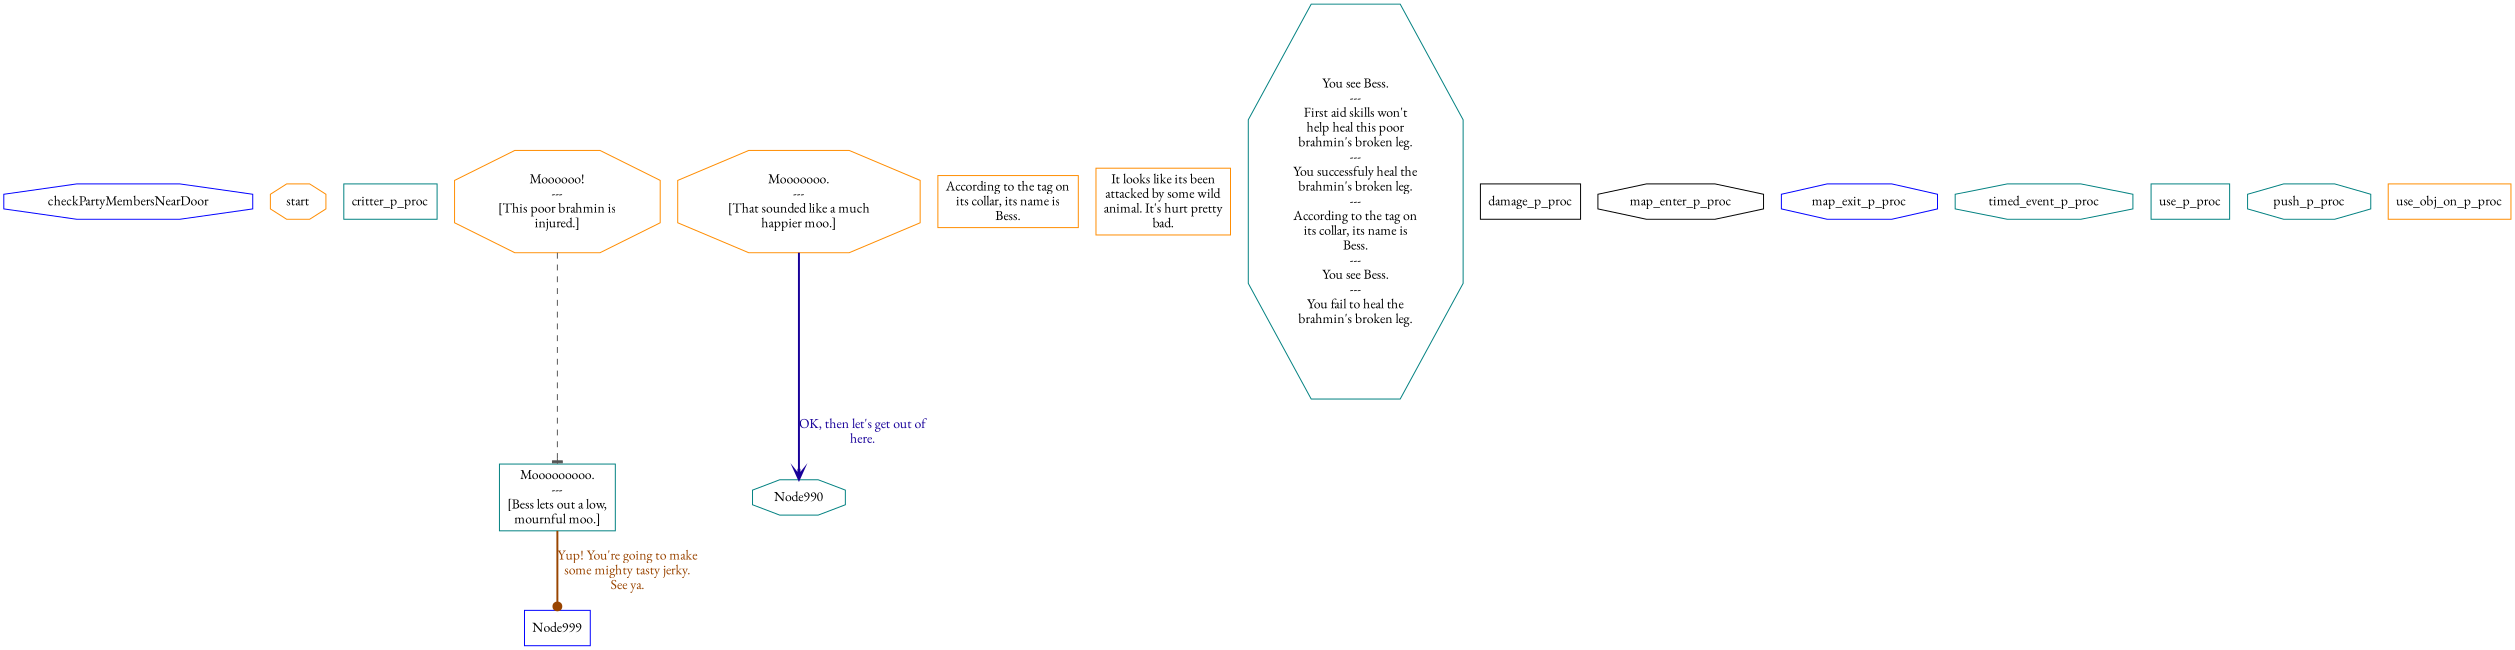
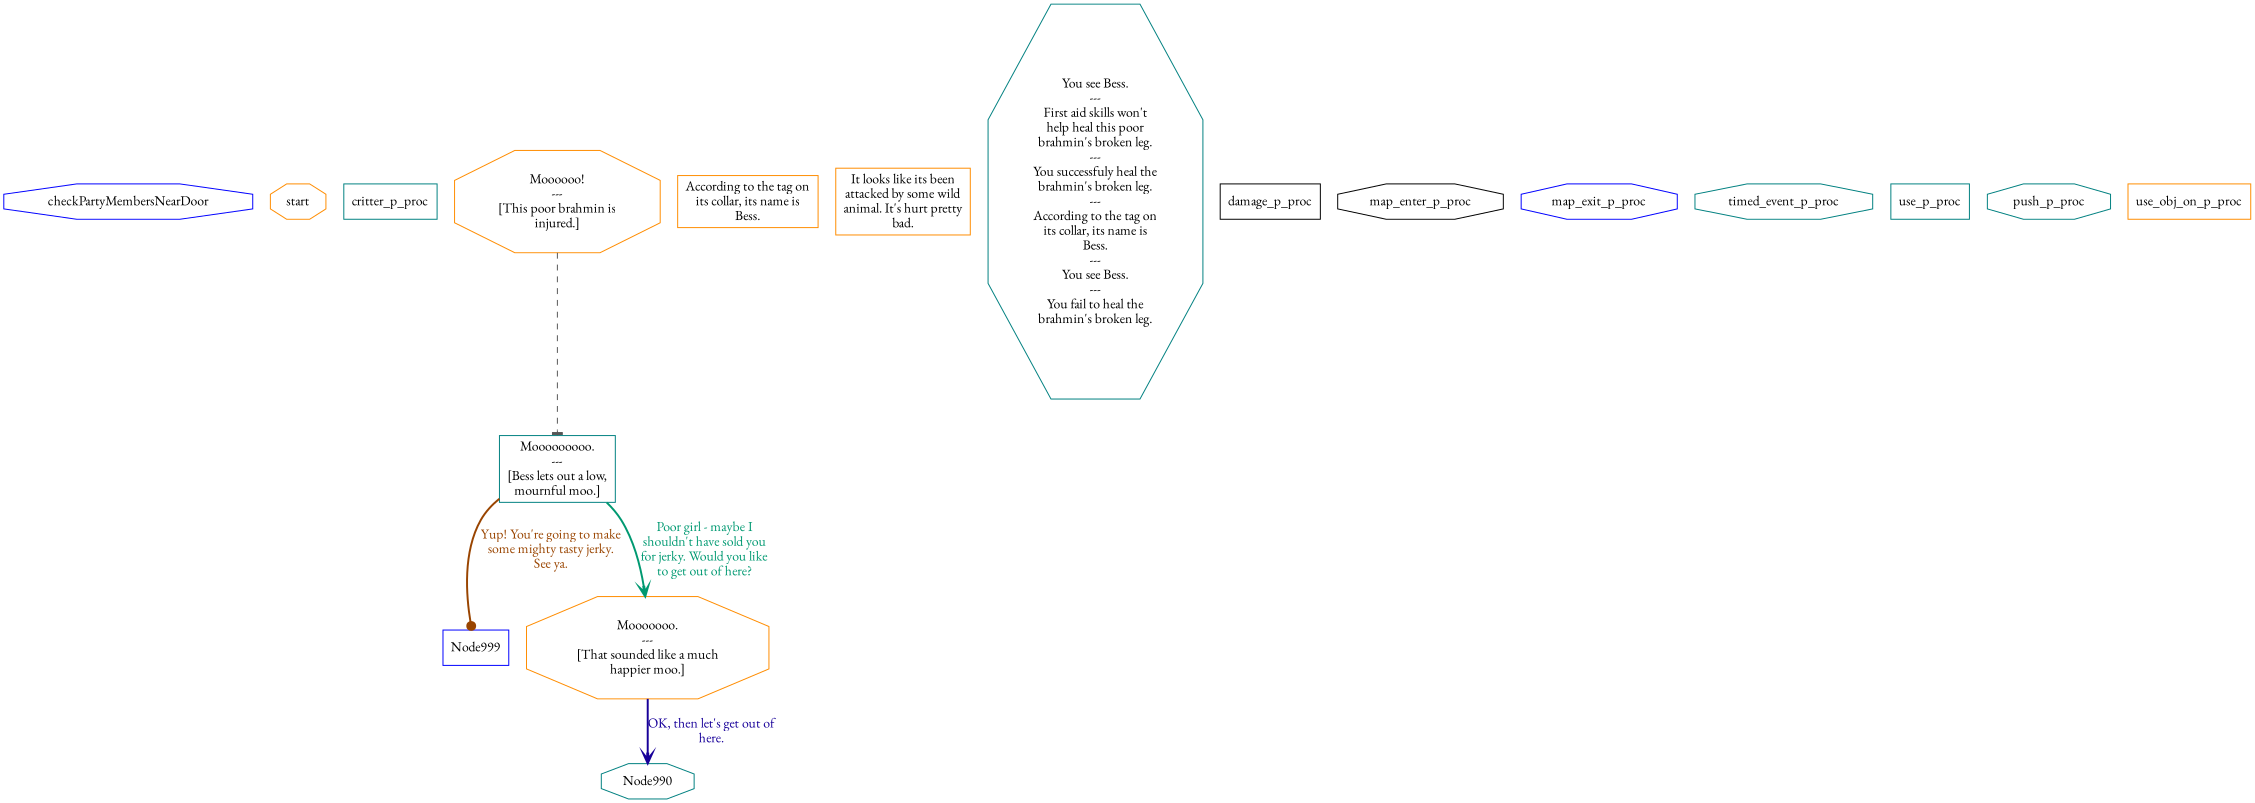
none -> (632, 541)
